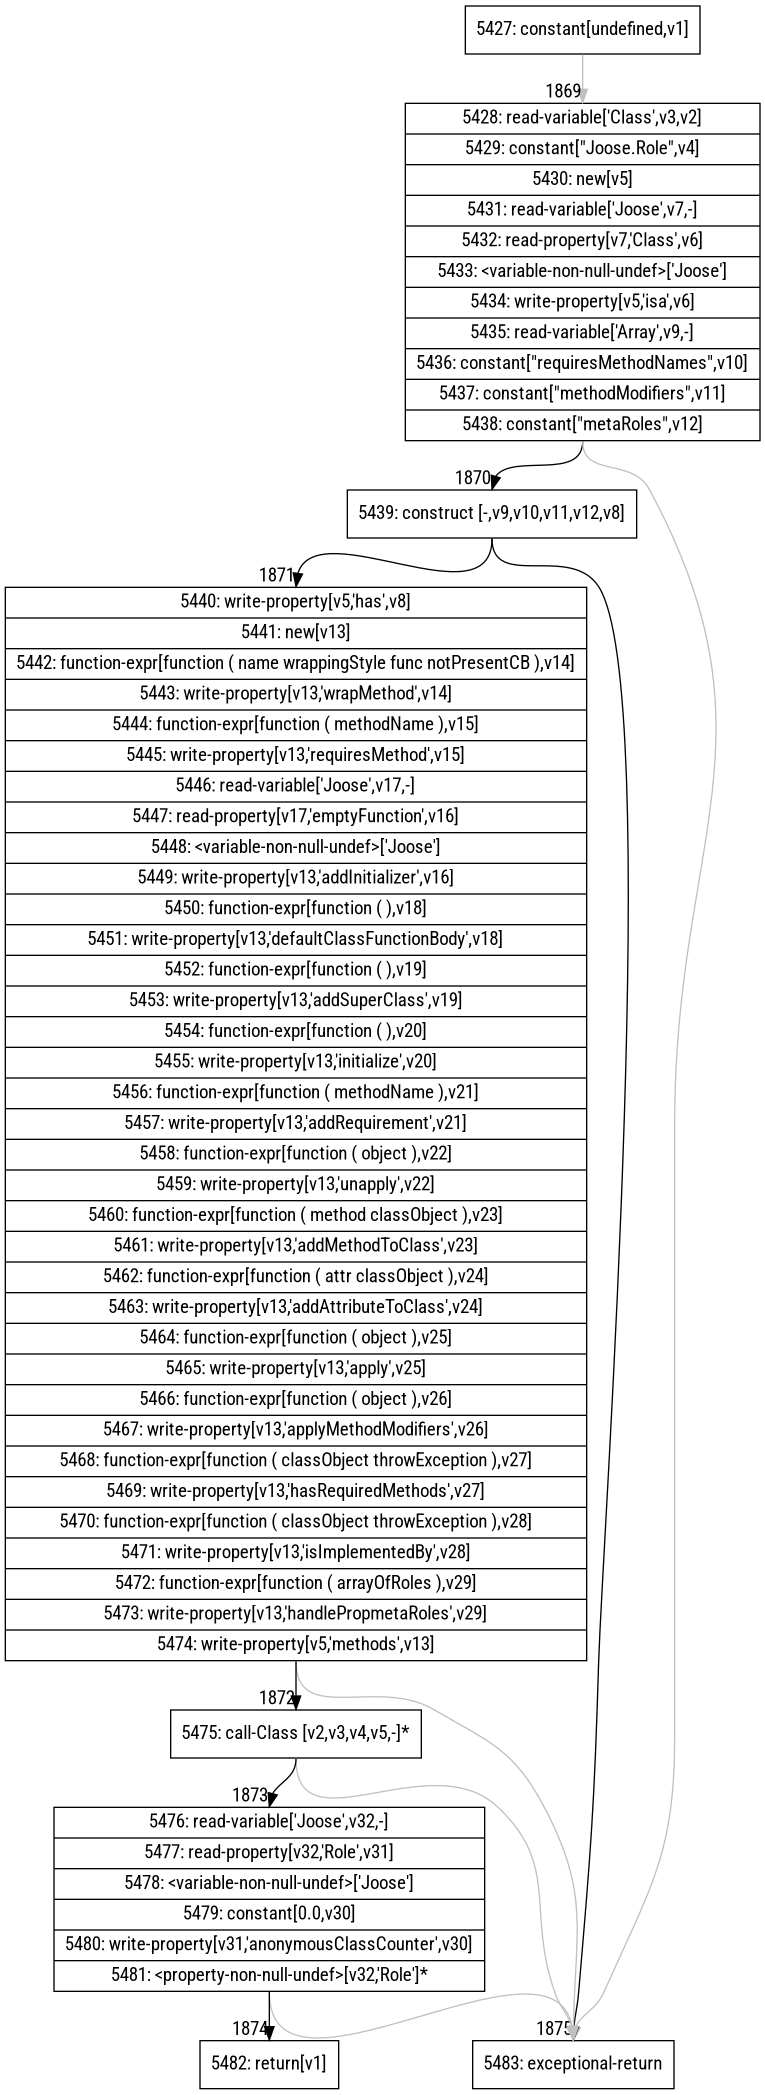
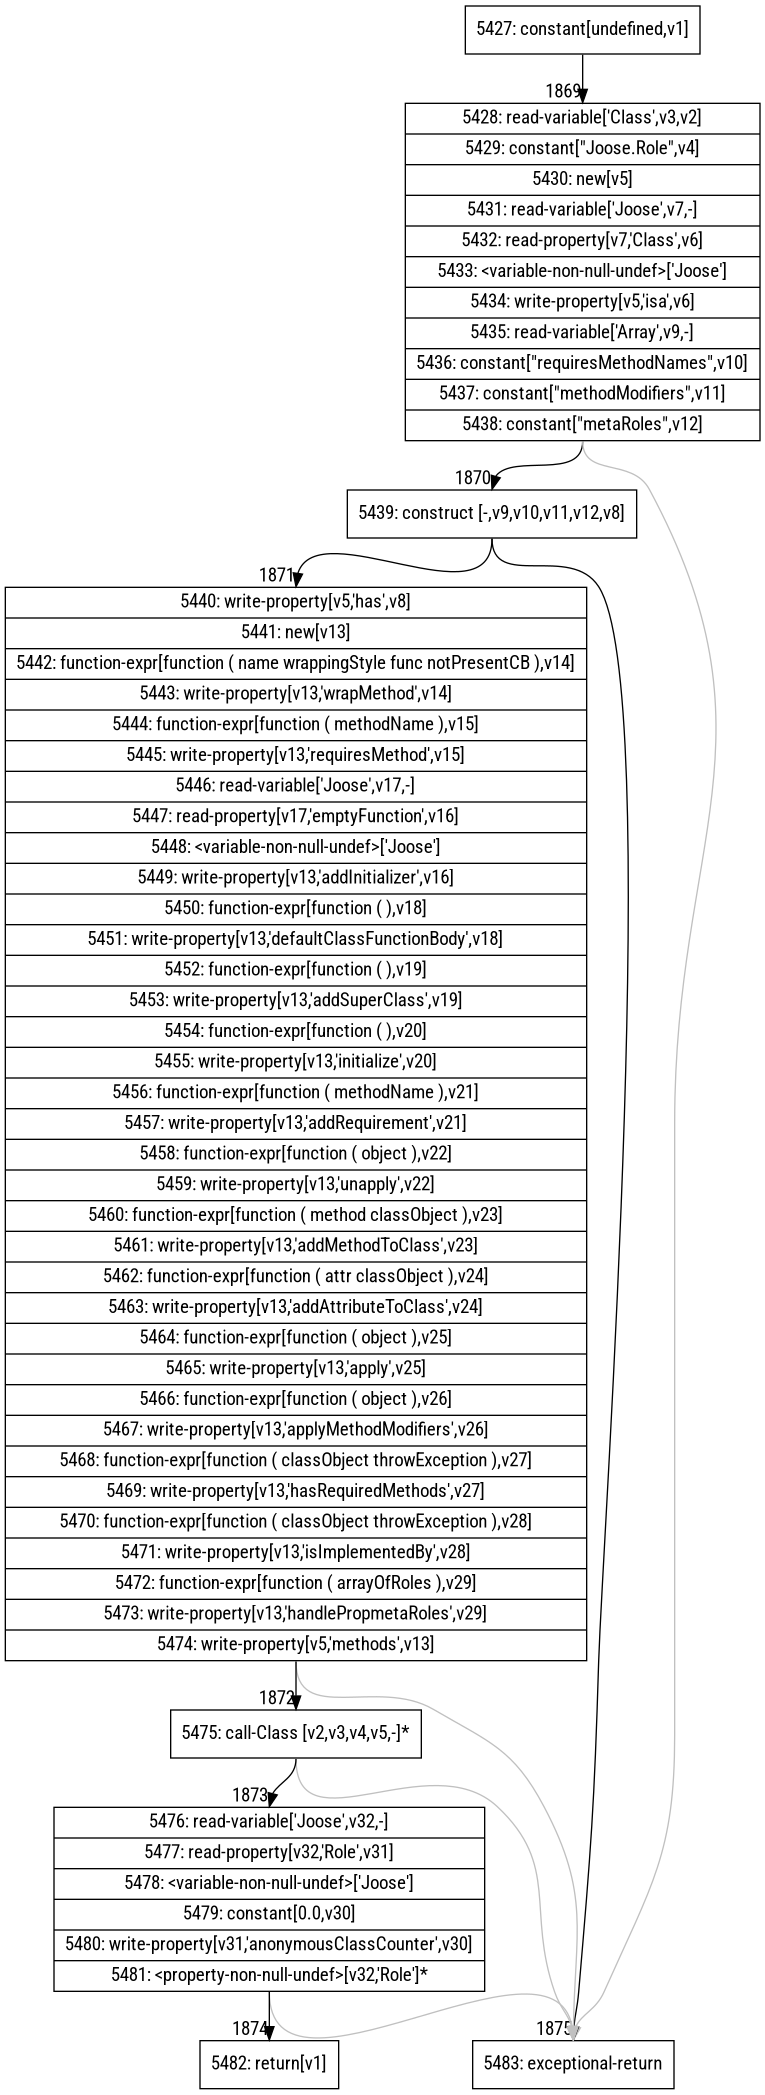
(583, 72) -> (583, 72)
